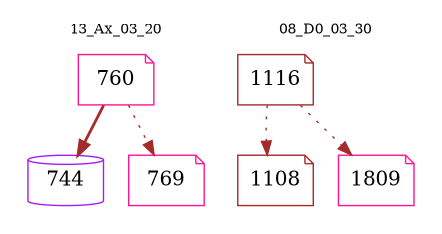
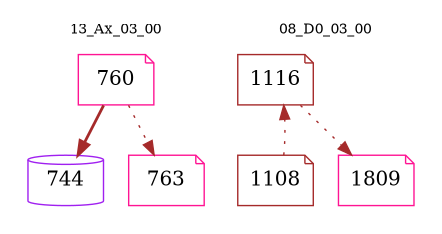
(116, 30) -> (116, 30)
(326, 30) -> (326, 30)
(266, 123) -> (285, 137)
(166, 180) -> (166, 180)
